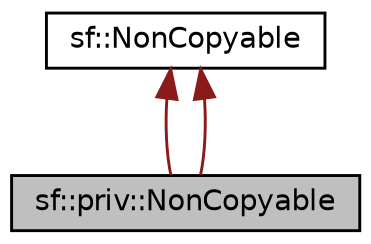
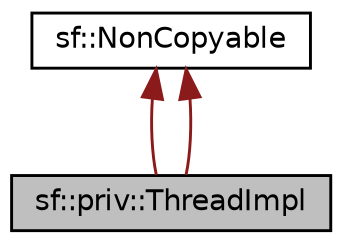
(186, 203) -> (171, 203)
